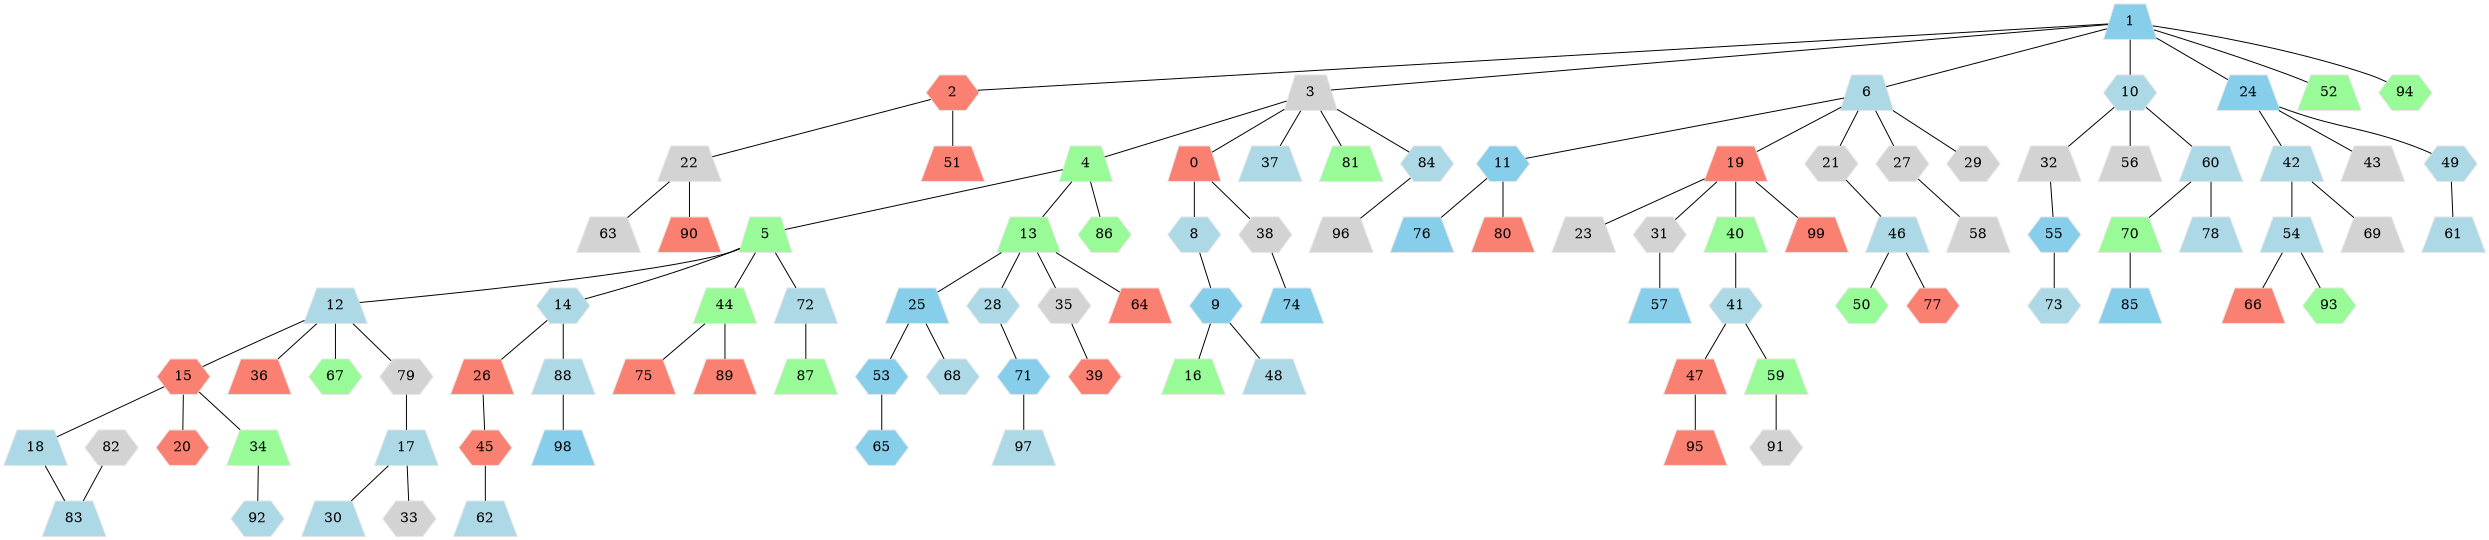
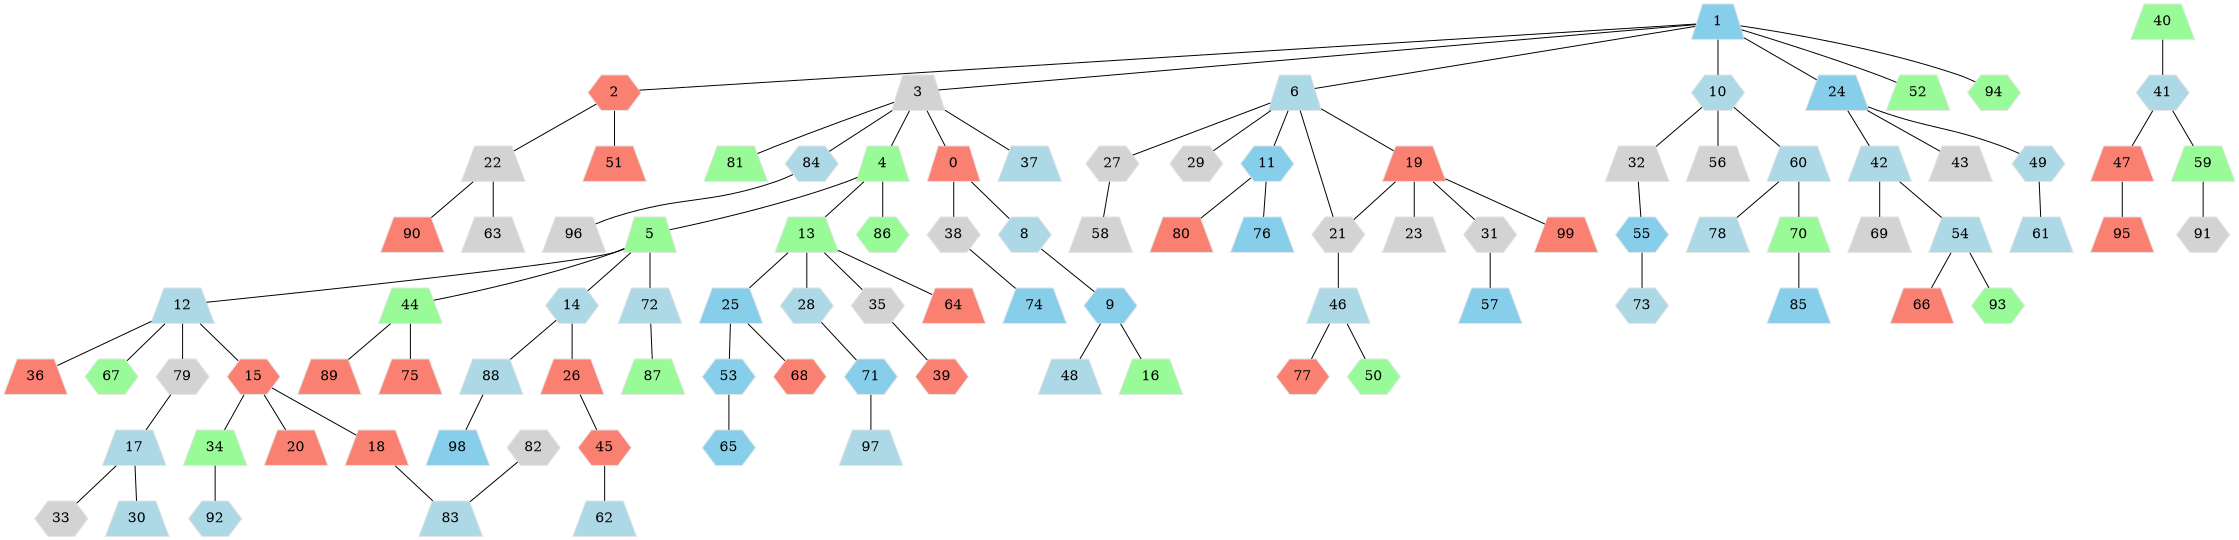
(1736, 199) -> (1375, 201)
(953, 377) -> (800, 377)
(36, 448) -> (377, 448)
(183, 448) -> (296, 448)
